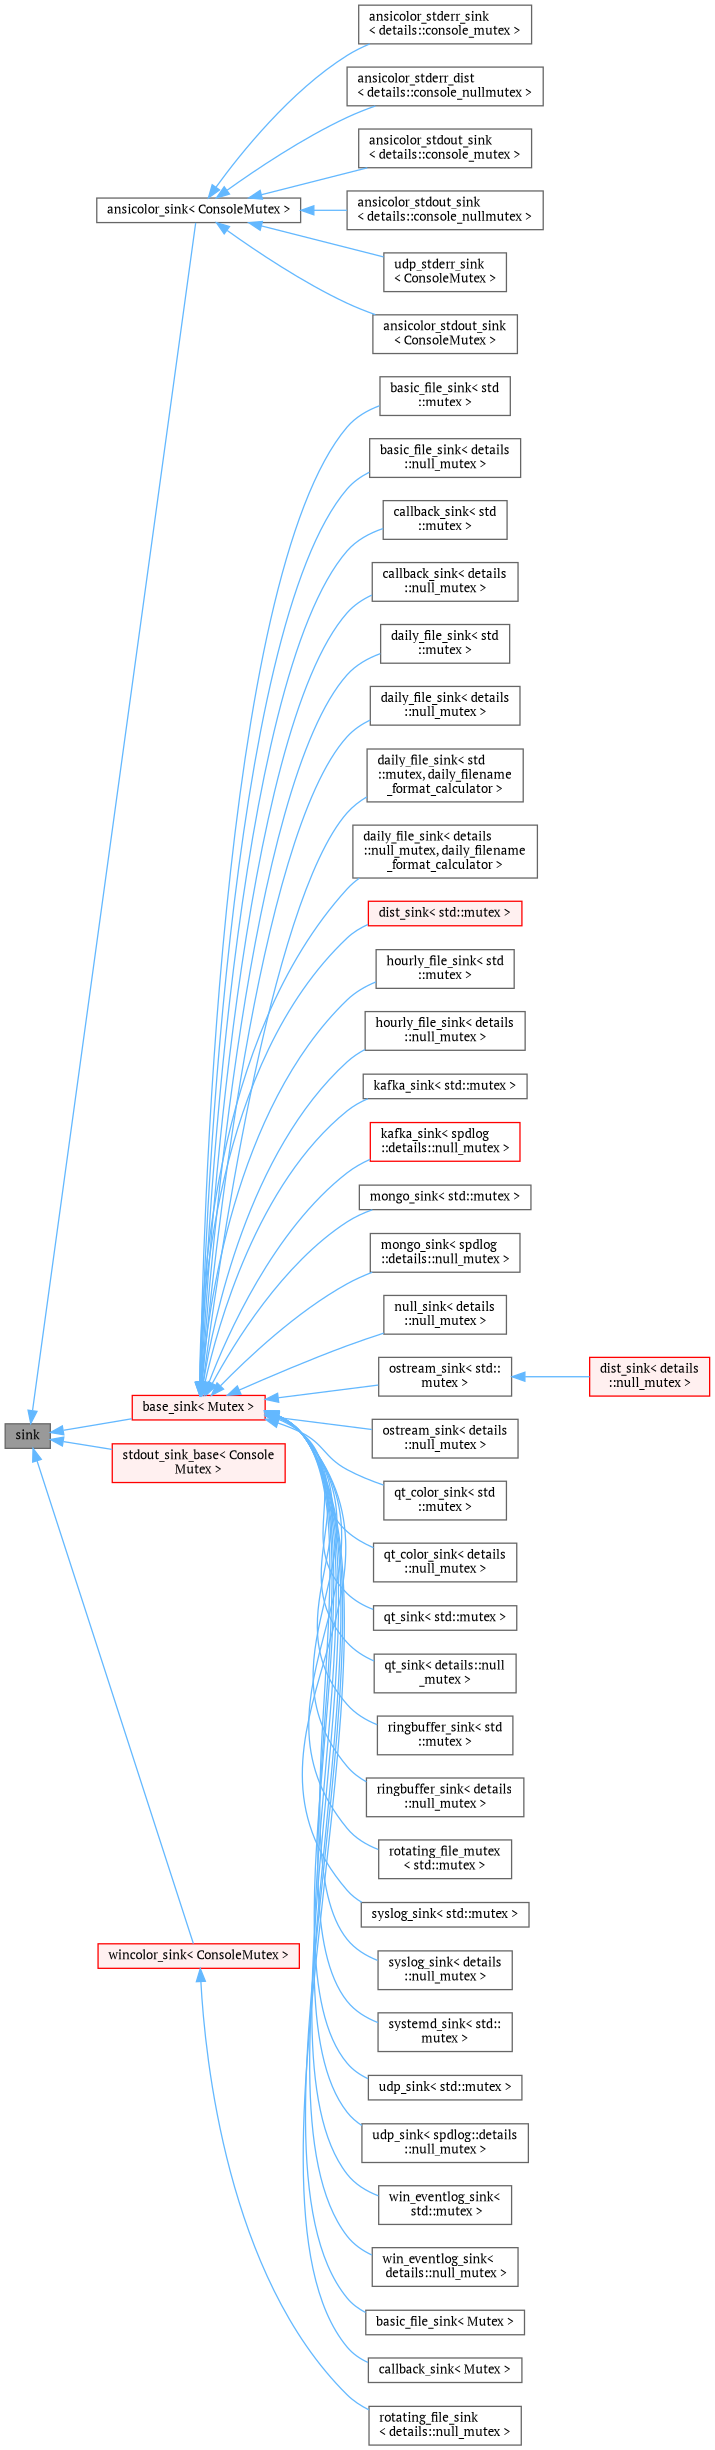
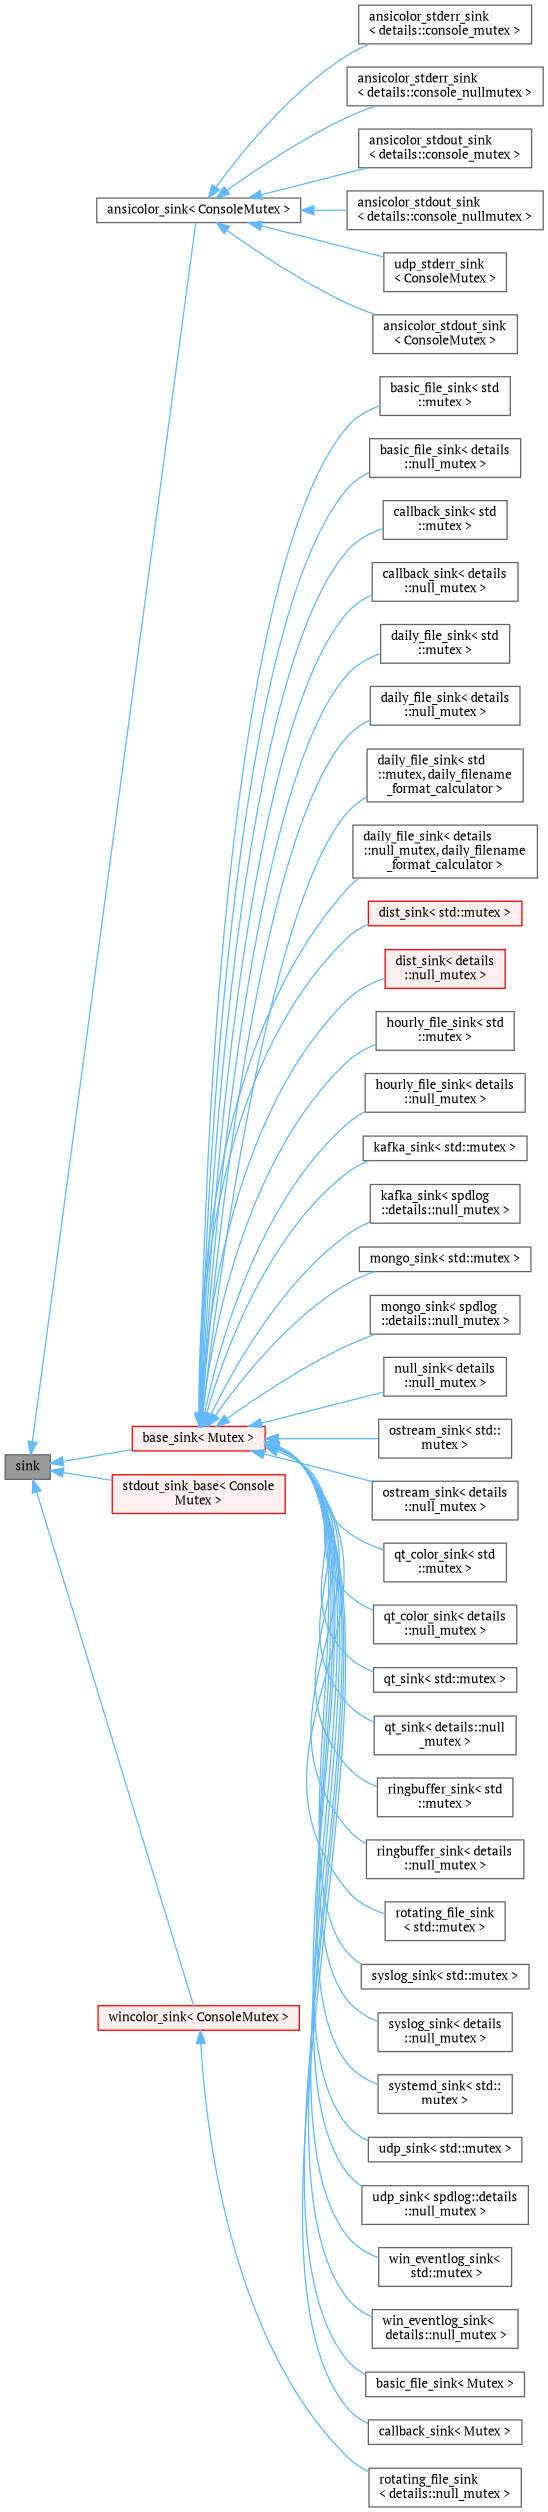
(445, 86) -> (445, 86)
(445, 1142) -> (445, 1204)
(557, 1377) -> (246, 1172)
(445, 1859) -> (445, 1921)
